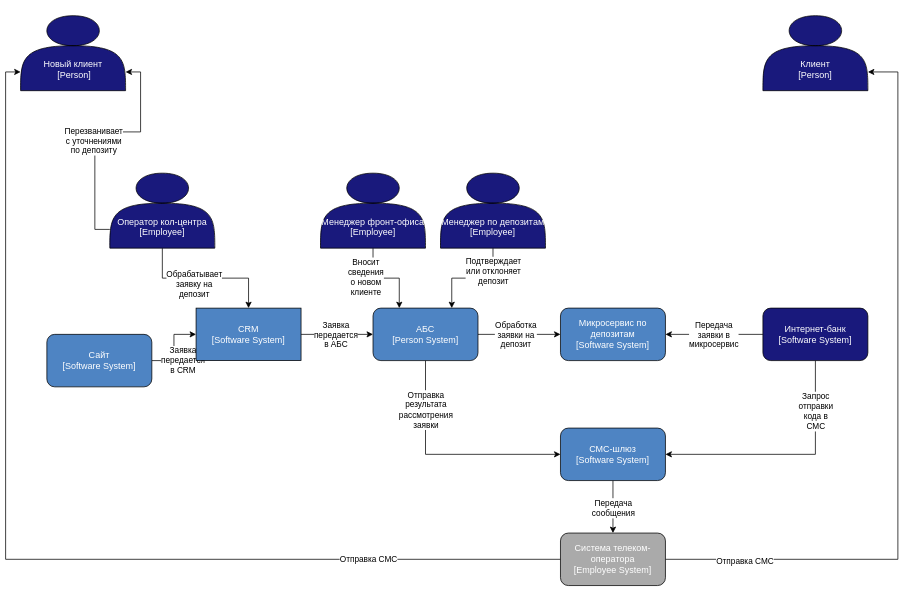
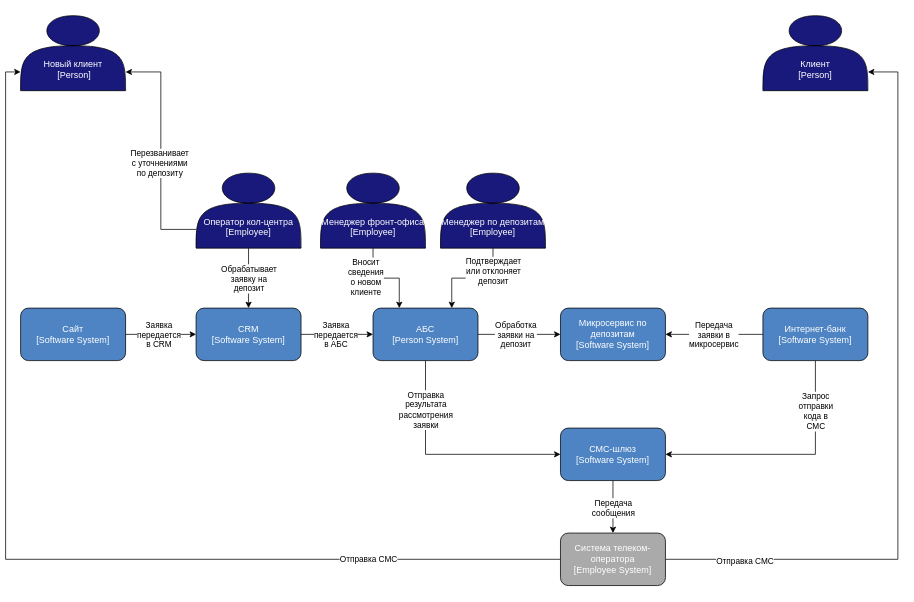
(162, 210) -> (249, 210)
(249, 334) -> (249, 334)
(816, 334) -> (816, 334)
(99, 360) -> (73, 334)
